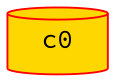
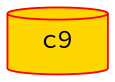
(58, 41) -> (58, 41)
